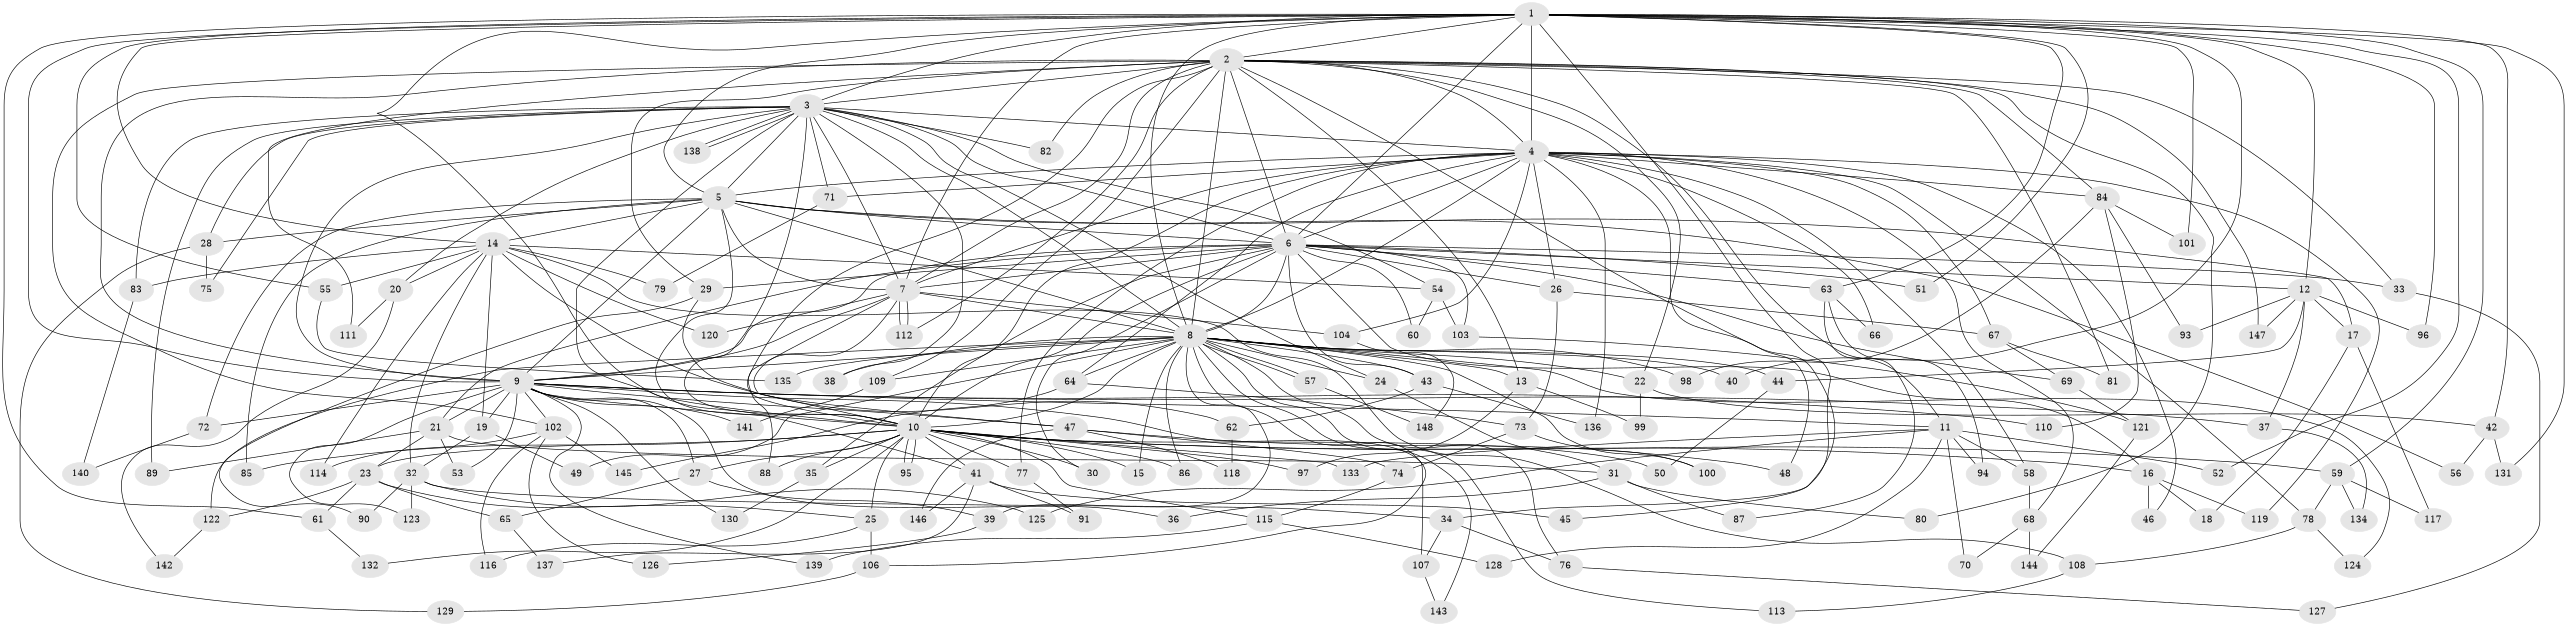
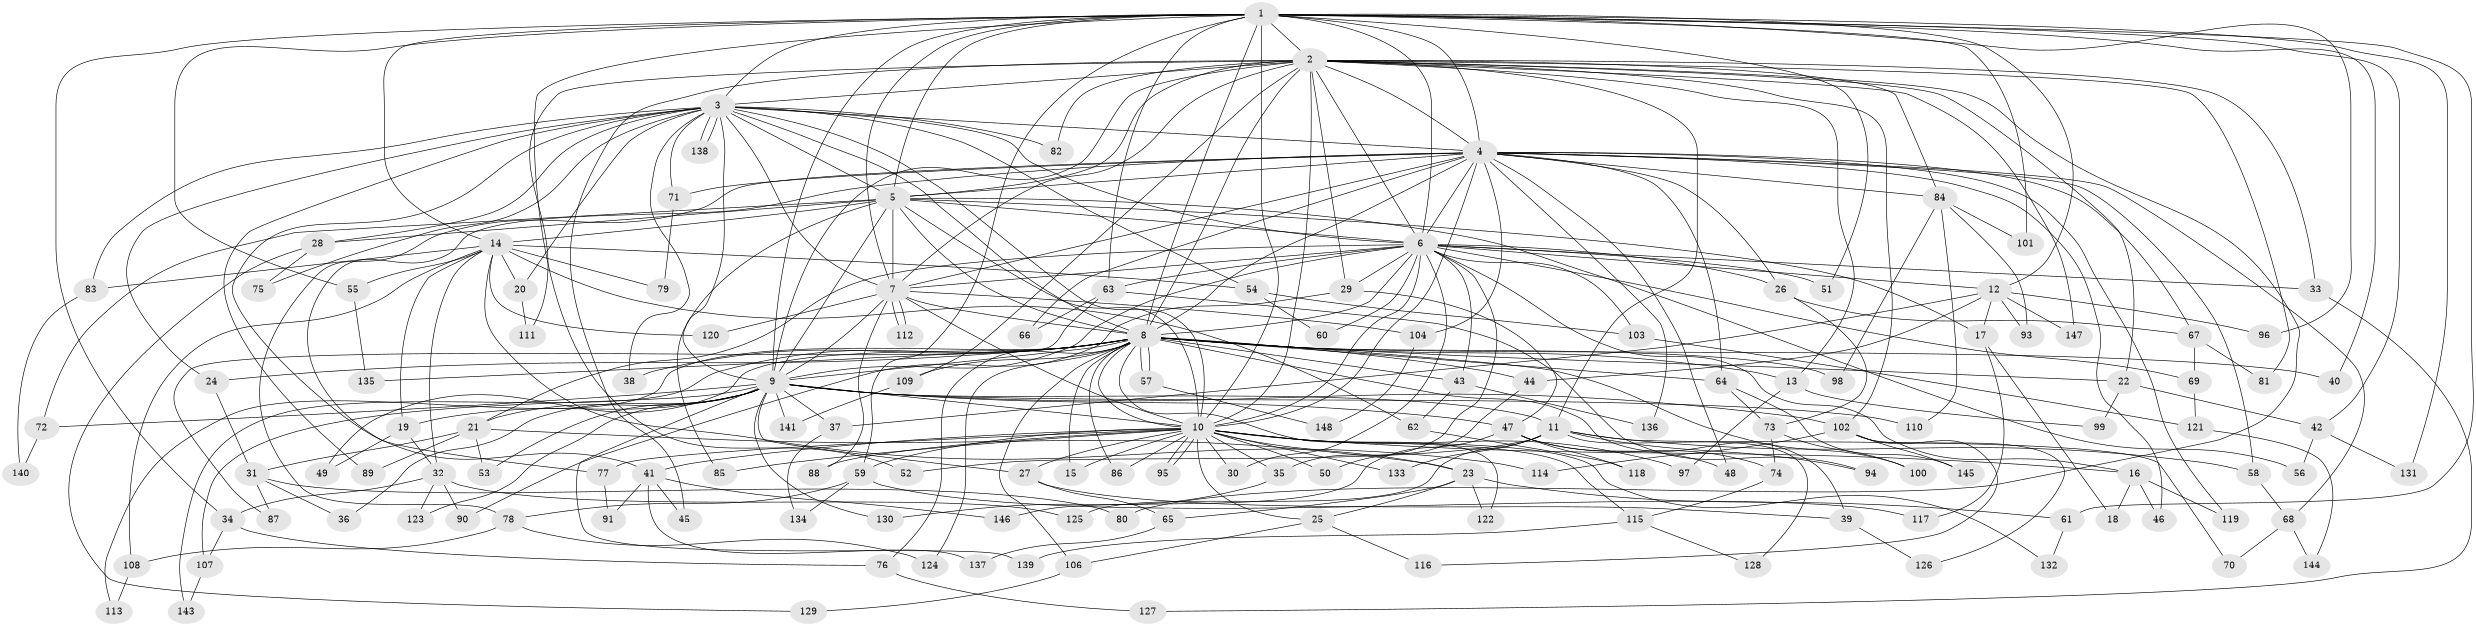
(1081, 213) -> (1115, 151)
(164, 566) -> none
